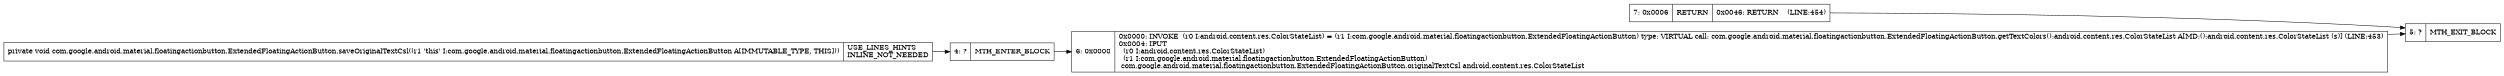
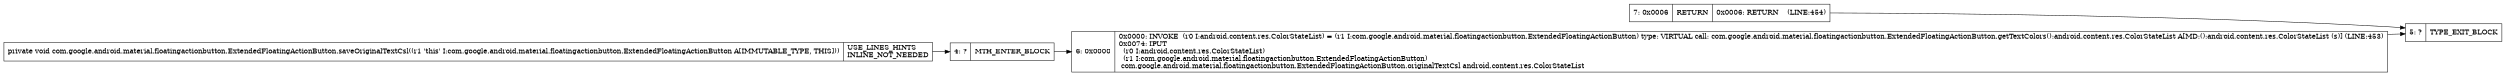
(1771, 13) -> (1771, 13)
(2463, 32) -> (2464, 32)
(1145, 44) -> (1145, 44)
